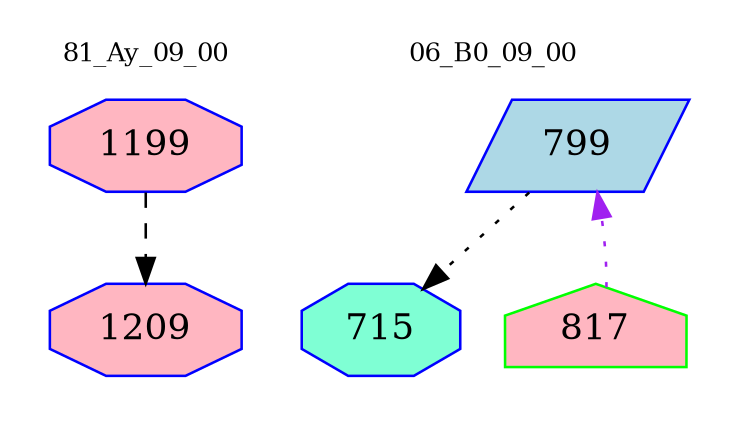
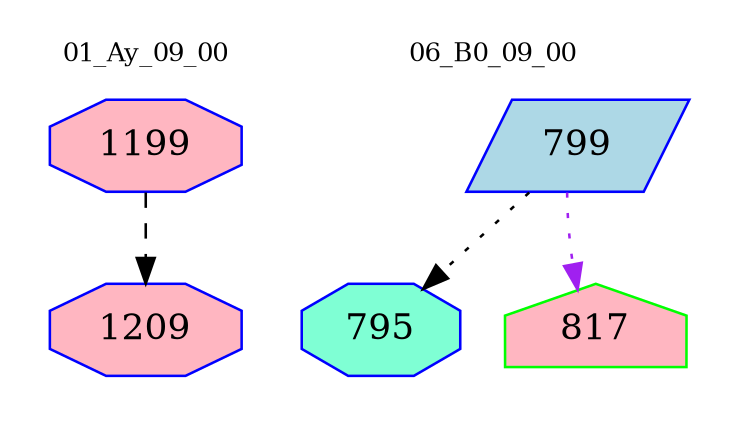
(146, 55) -> (146, 55)
(605, 252) -> (569, 229)
(381, 330) -> (381, 330)
